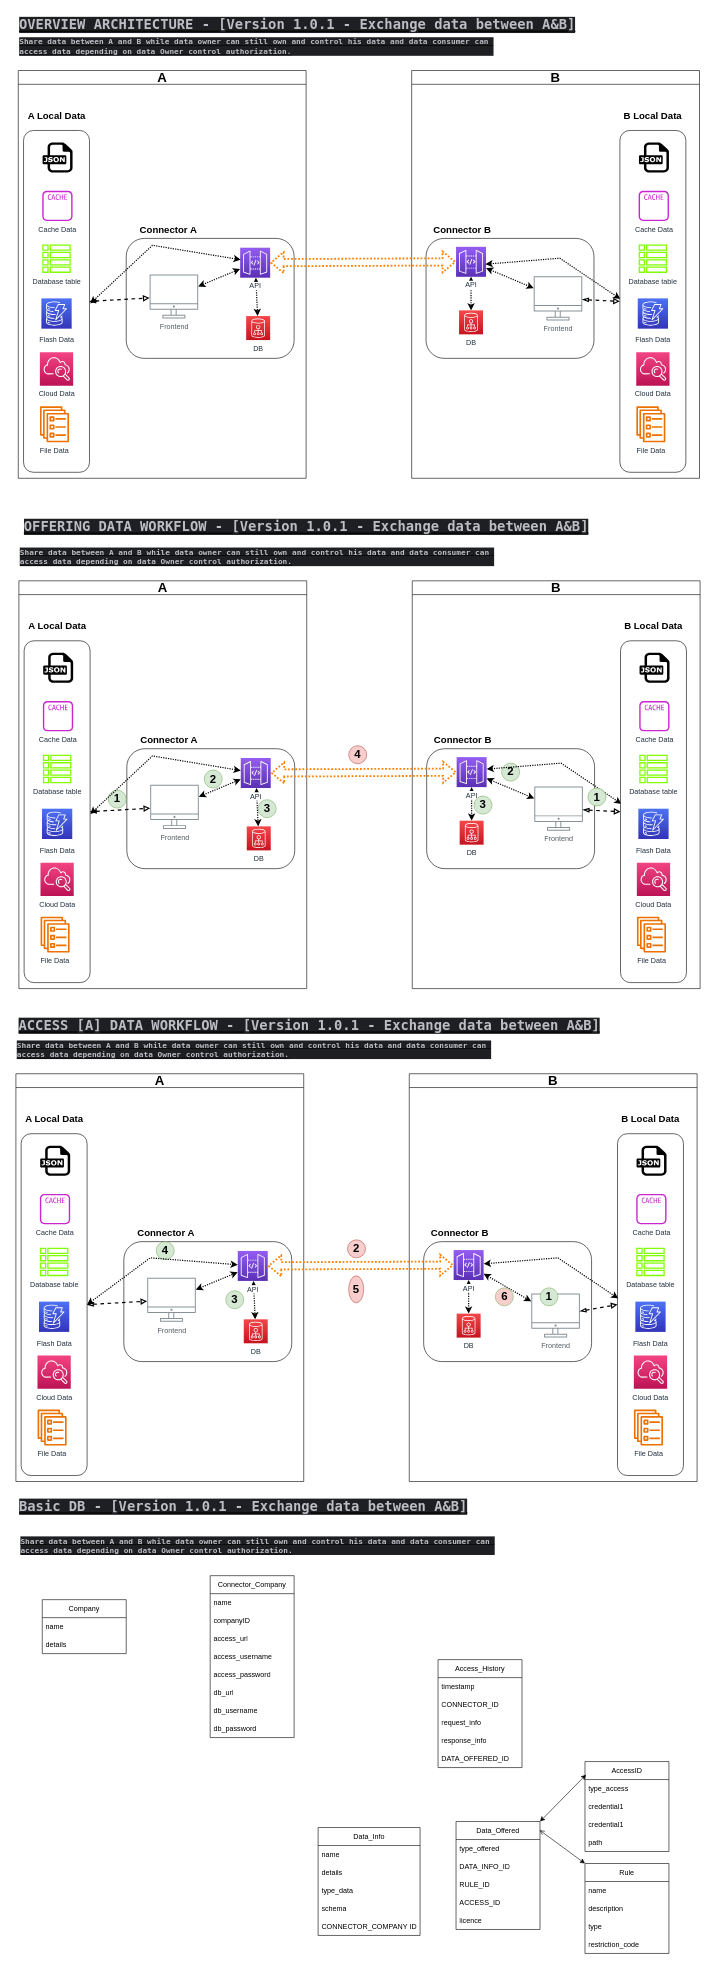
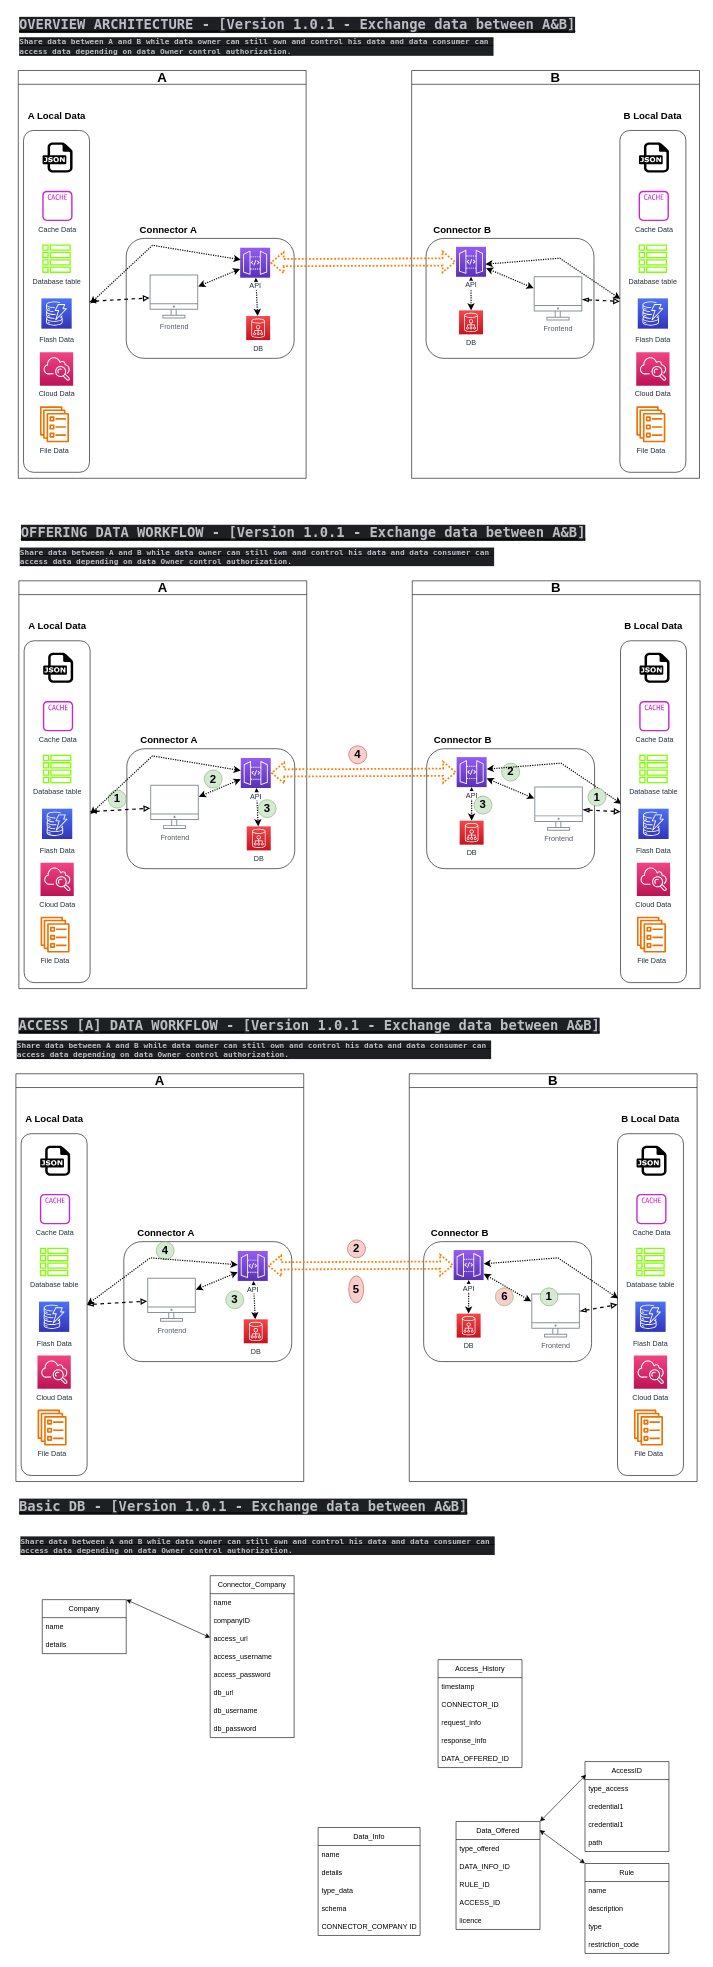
(306, 527) -> (303, 533)
none -> (167, 1618)
(543, 1833) -> (544, 1833)
